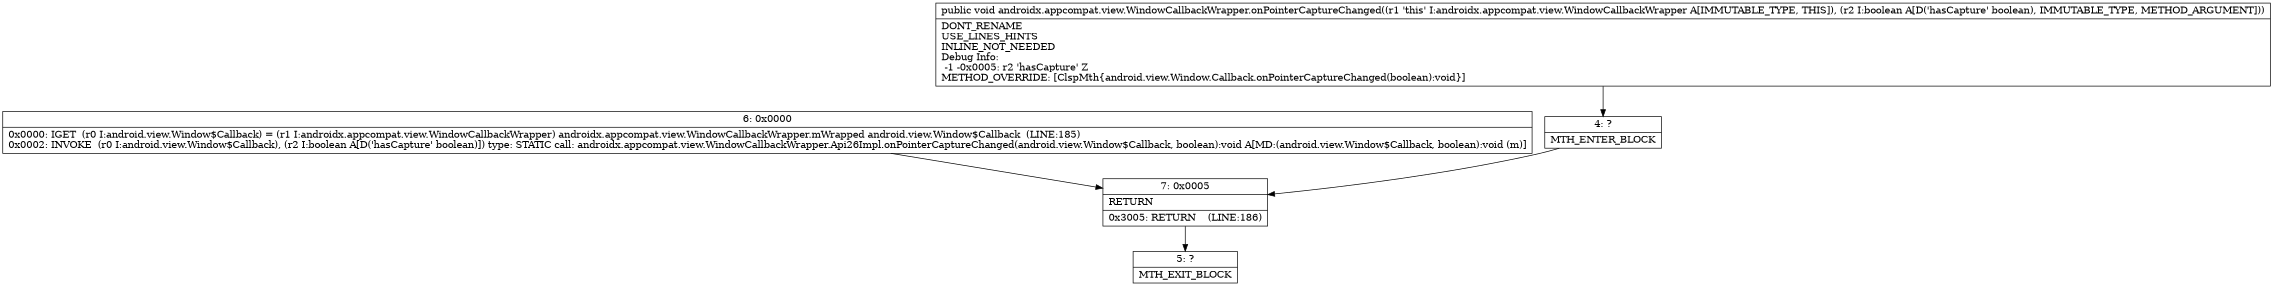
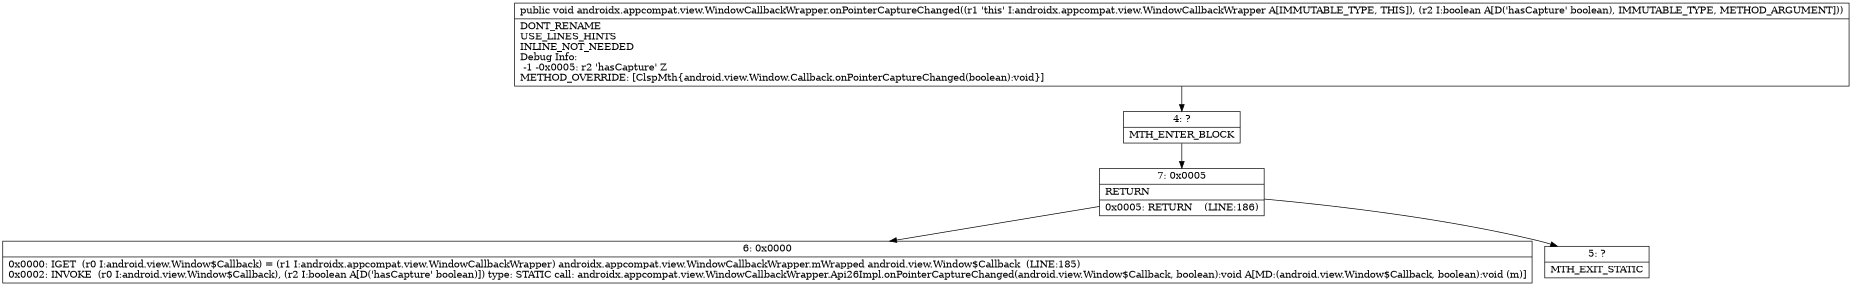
(993, 170) -> (998, 223)
(1185, 218) -> (1182, 208)
(1185, 275) -> (1597, 270)
